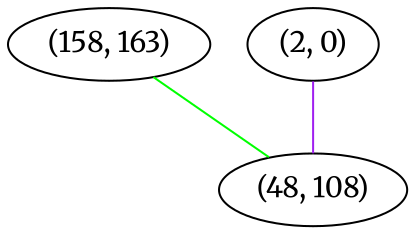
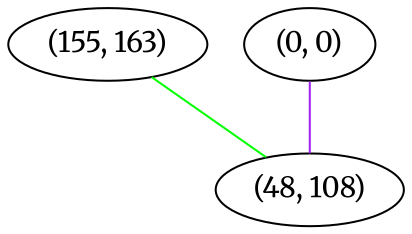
(109, 44) -> (108, 44)
(313, 44) -> (310, 44)
